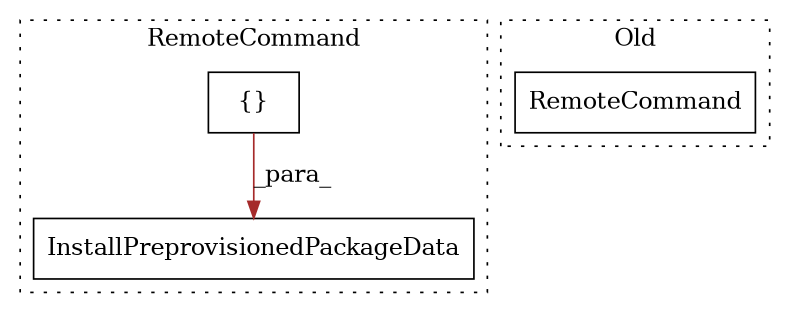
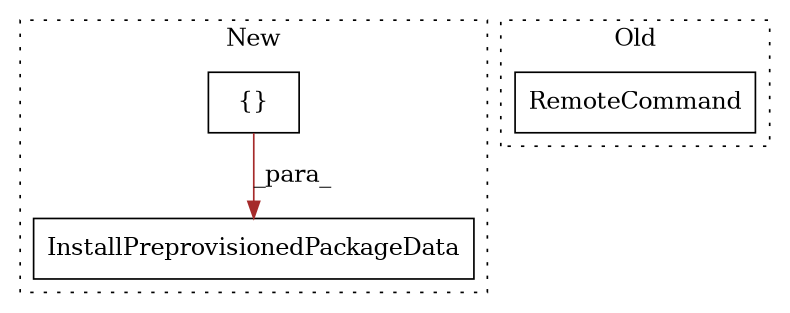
(254, 39) -> (254, 39)
